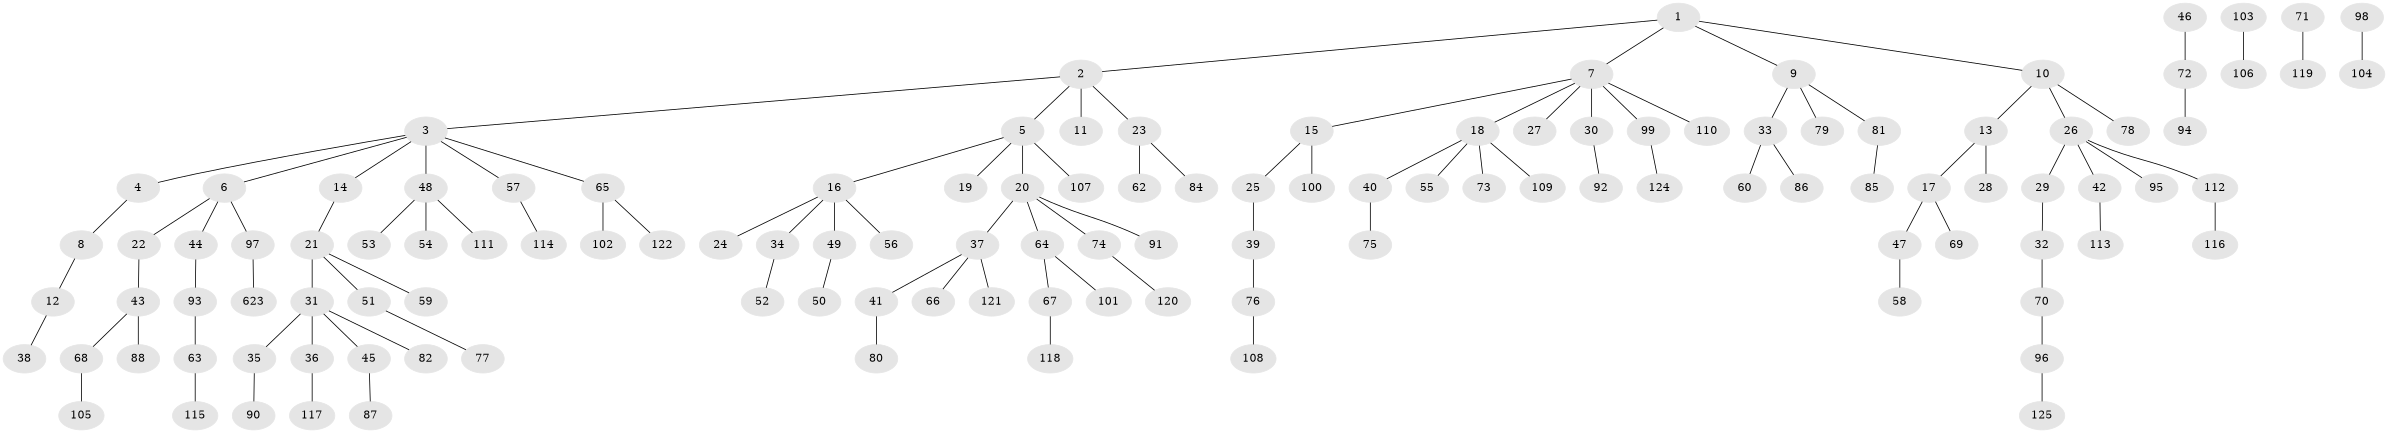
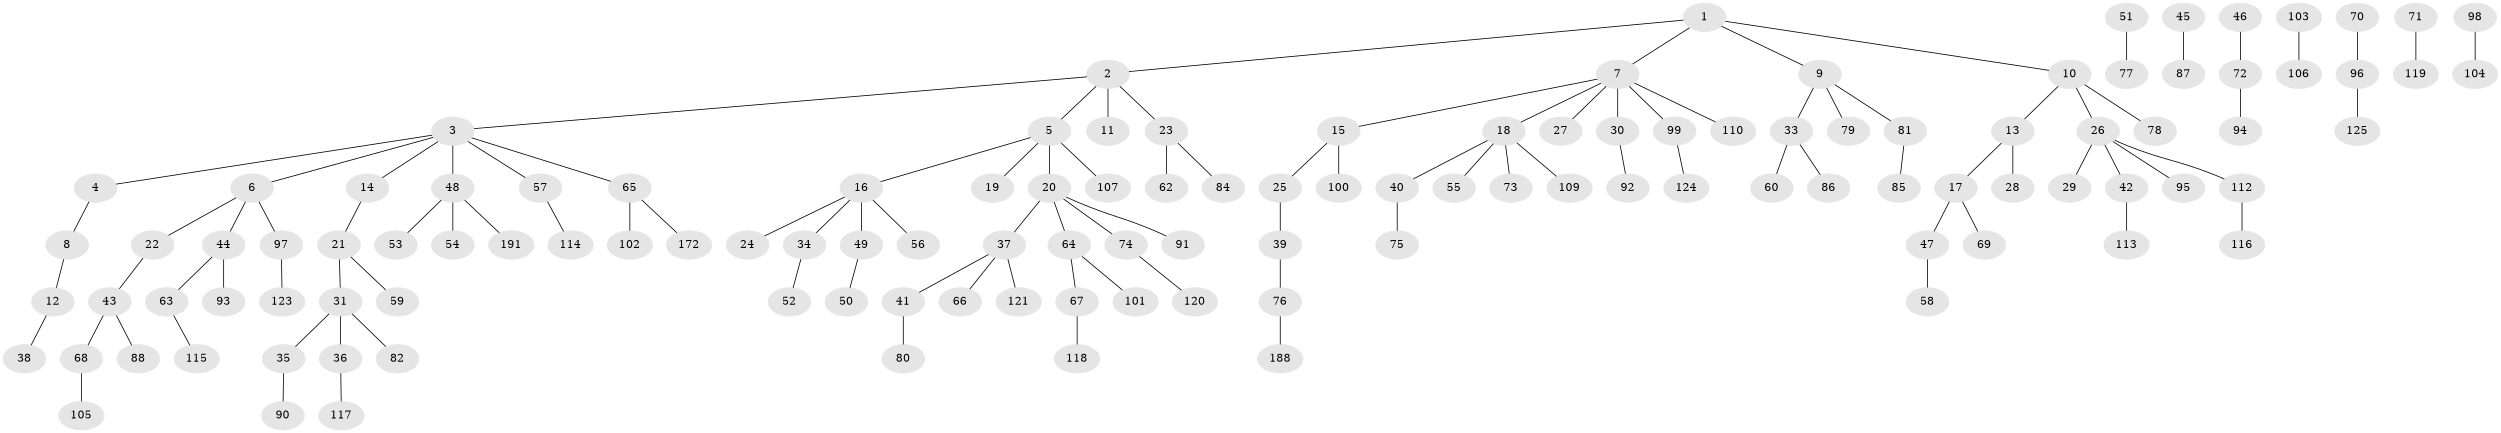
(484, 245) -> (511, 245)
(662, 245) -> (689, 245)
(2042, 245) -> none
(341, 273) -> none
(254, 302) -> (282, 302)
(195, 330) -> (195, 273)
(341, 330) -> none
(1253, 359) -> (1280, 359)
